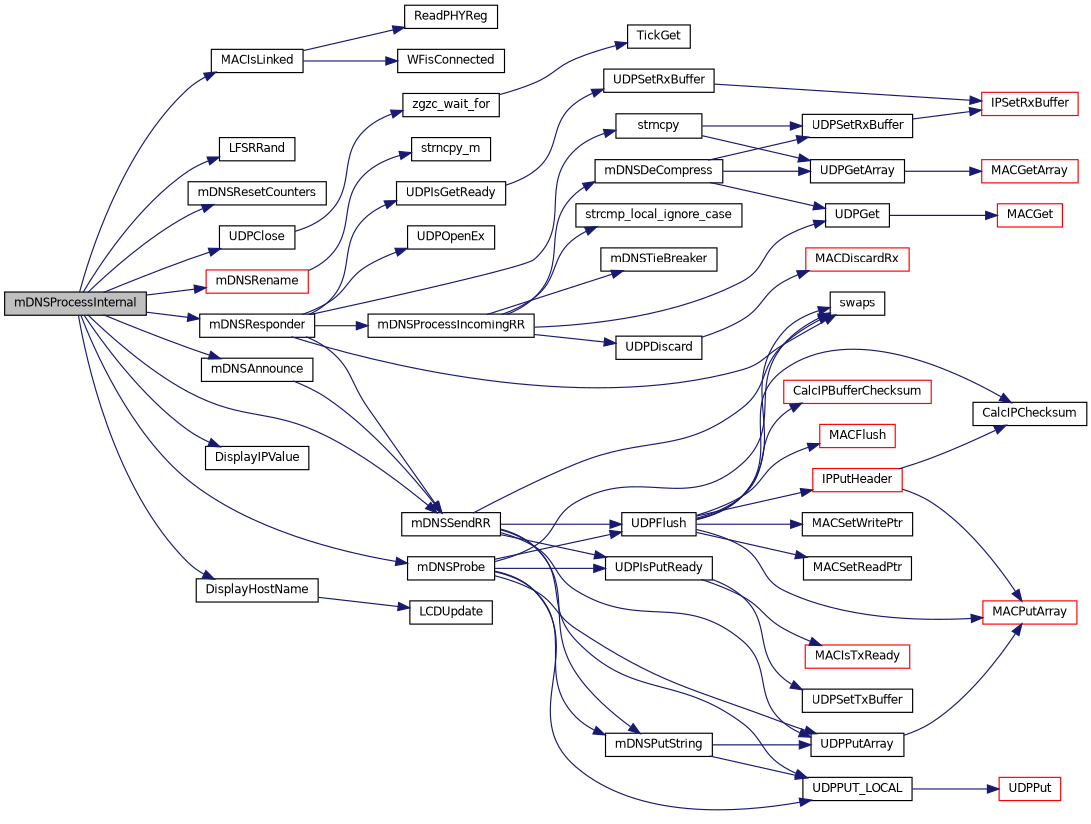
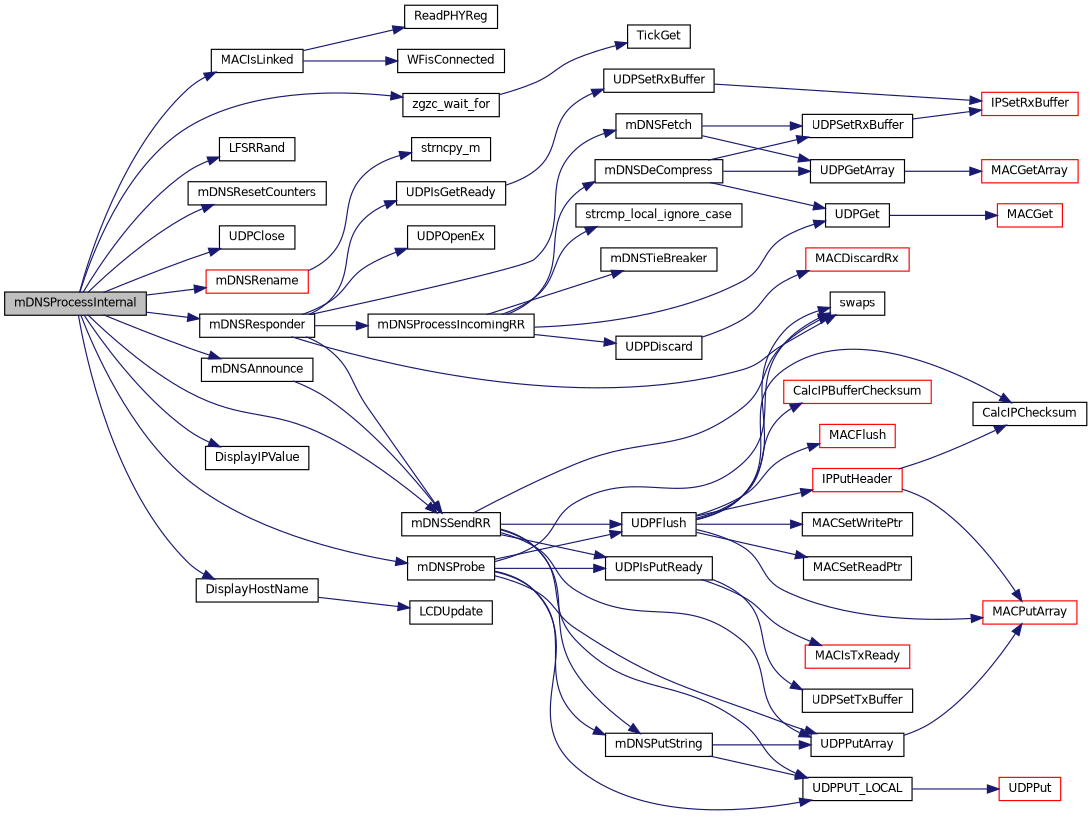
(659, 126) -> (659, 126)
(346, 175) -> (191, 125)
